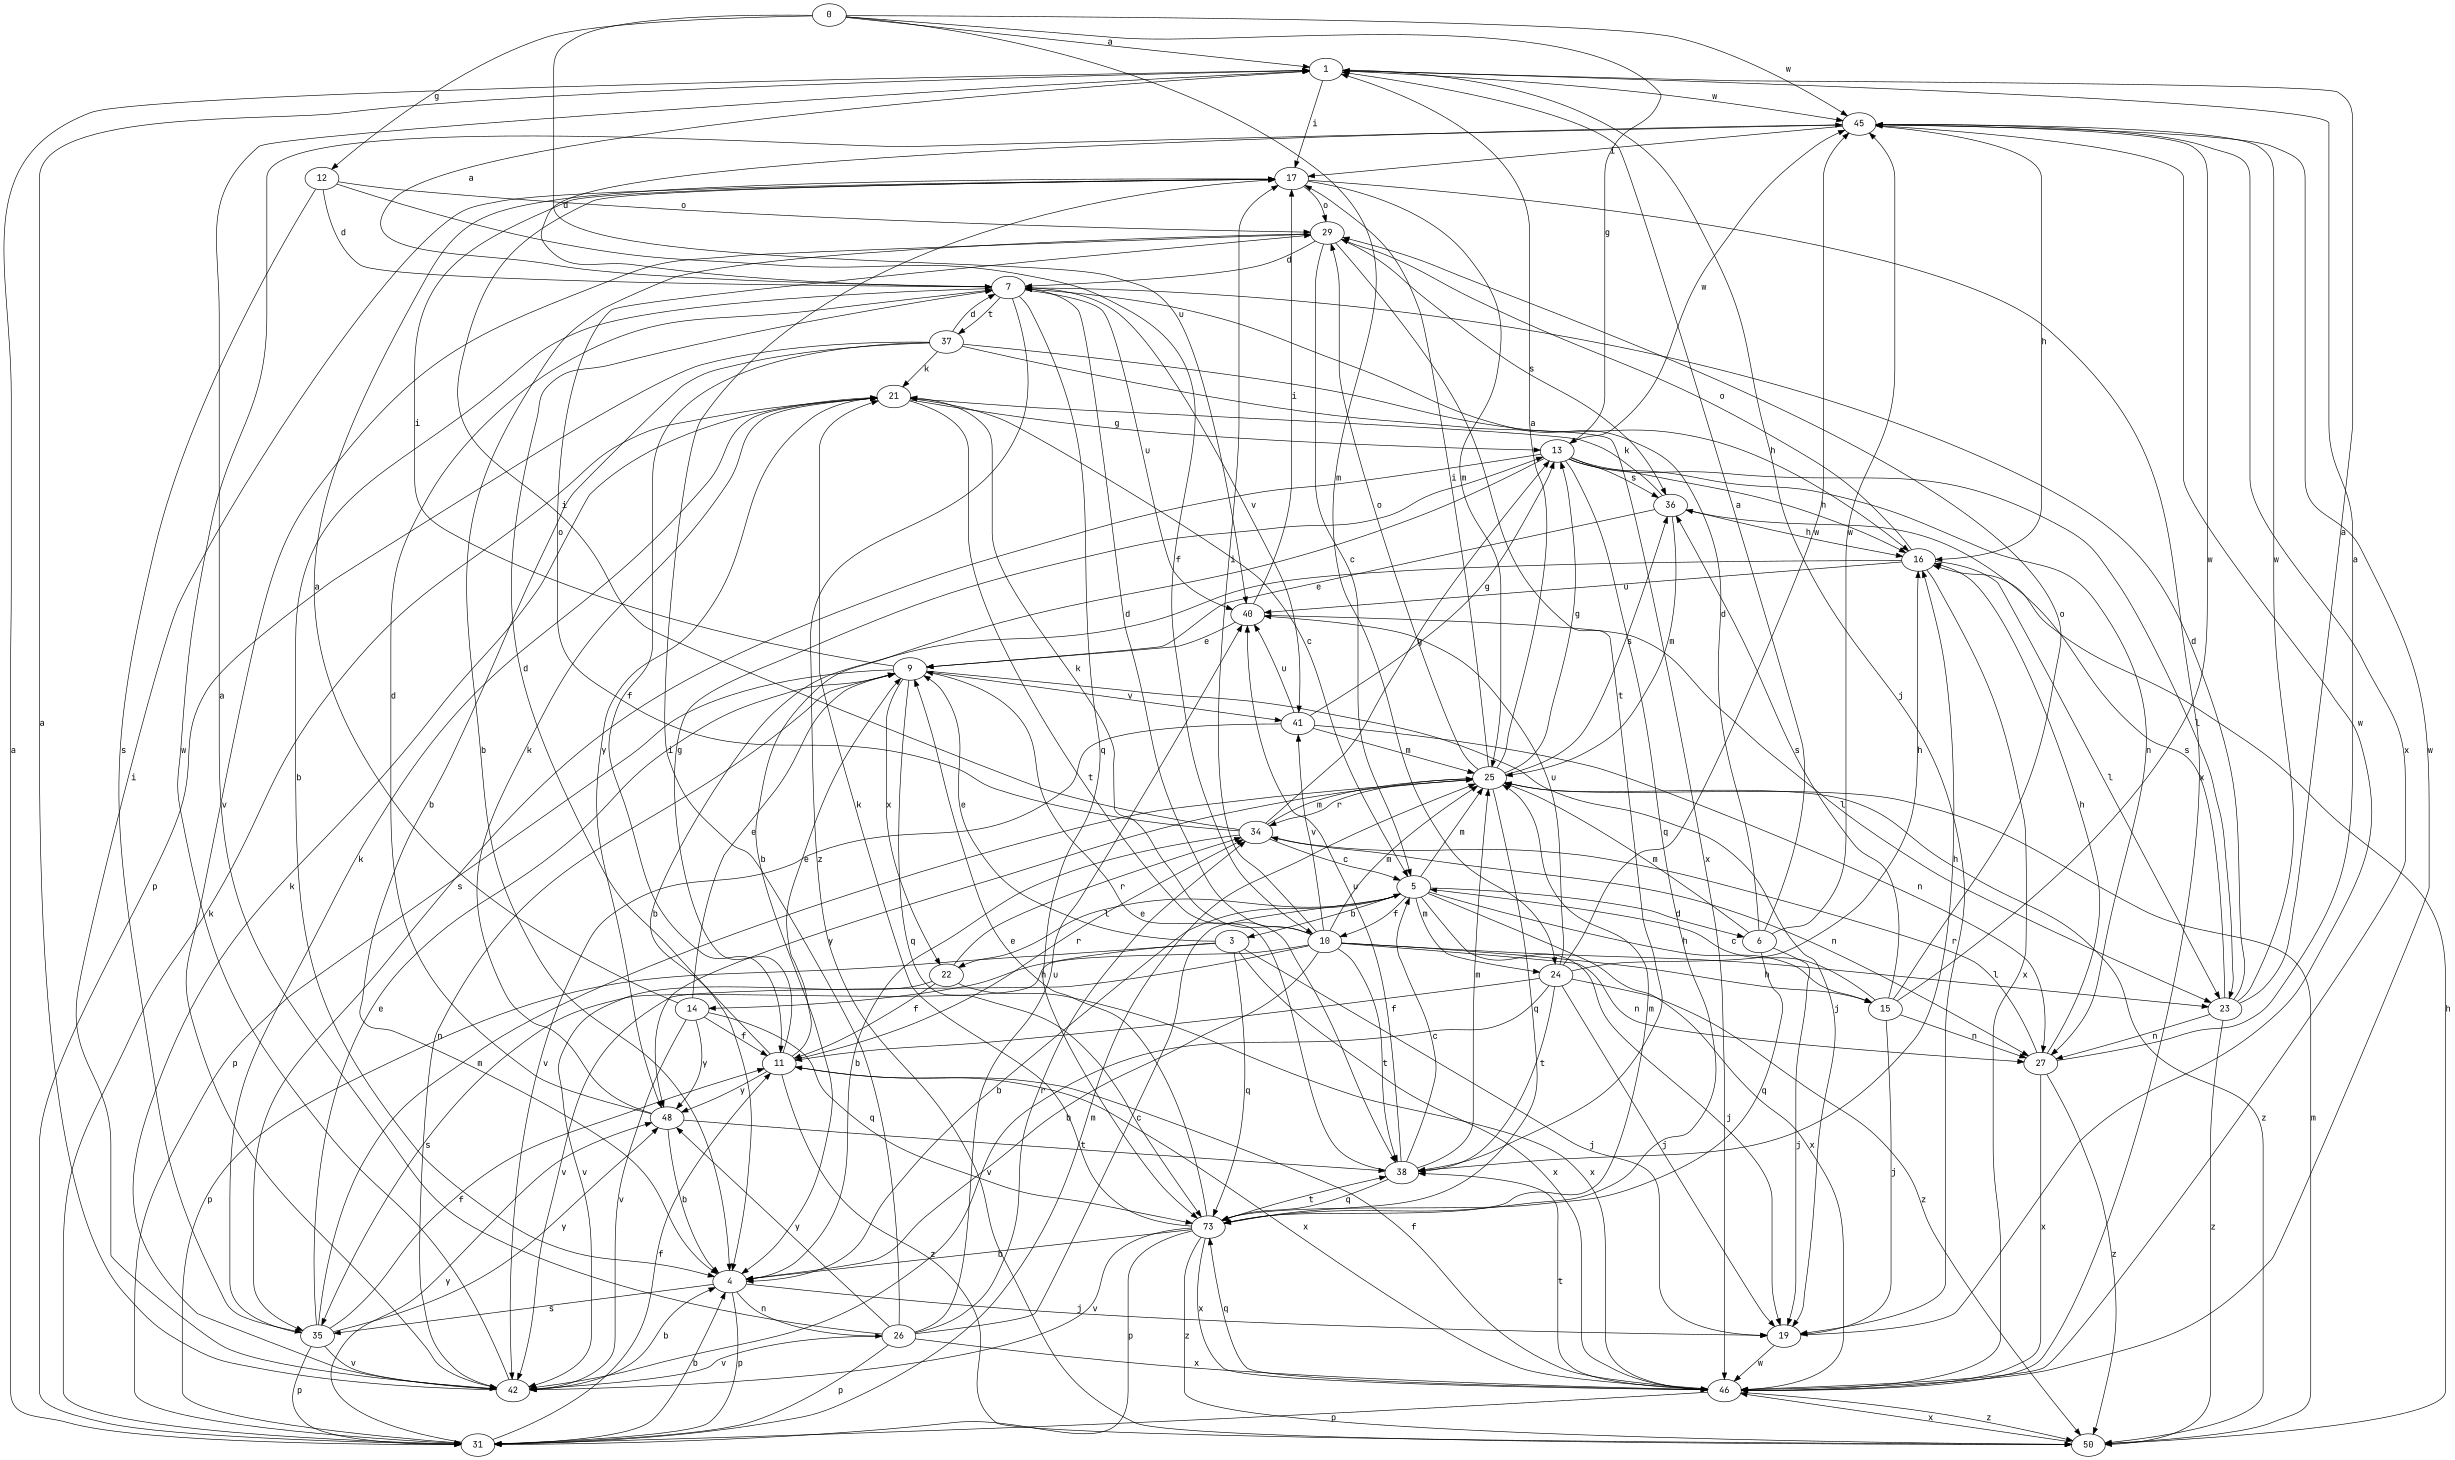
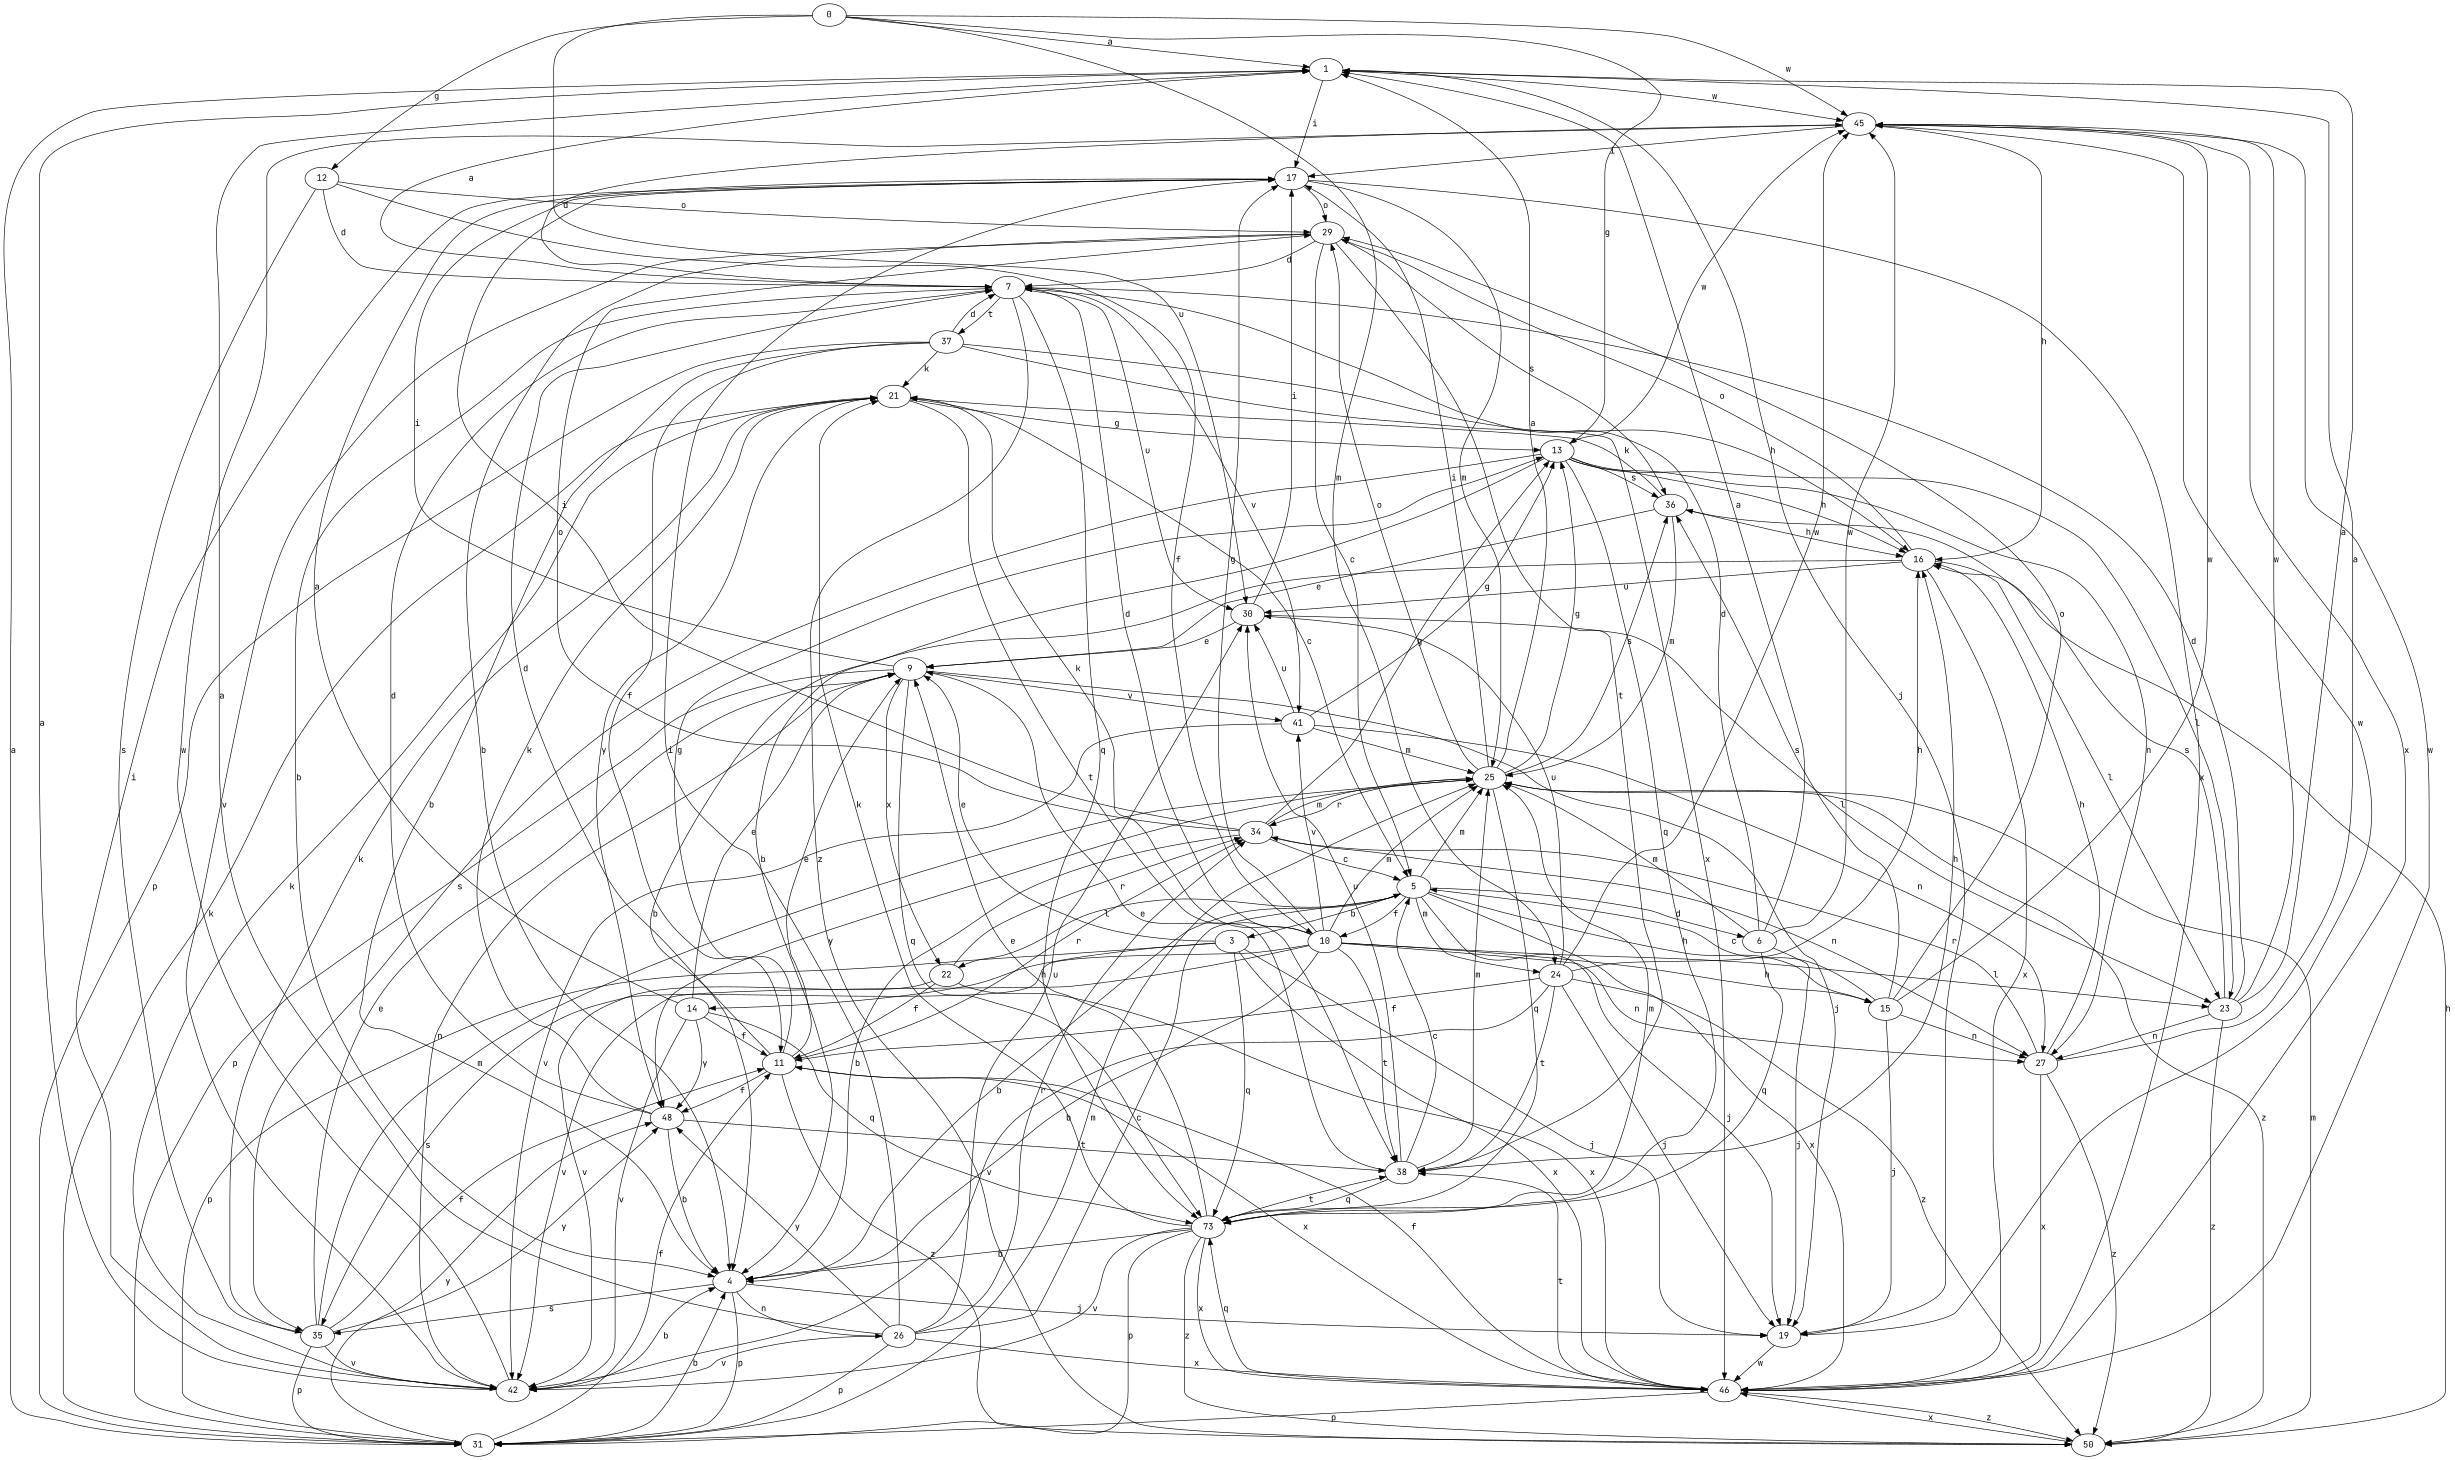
(1233, 560) -> (1233, 560)
(1248, 614) -> (1248, 614)
(743, 1091) -> (743, 1091)
